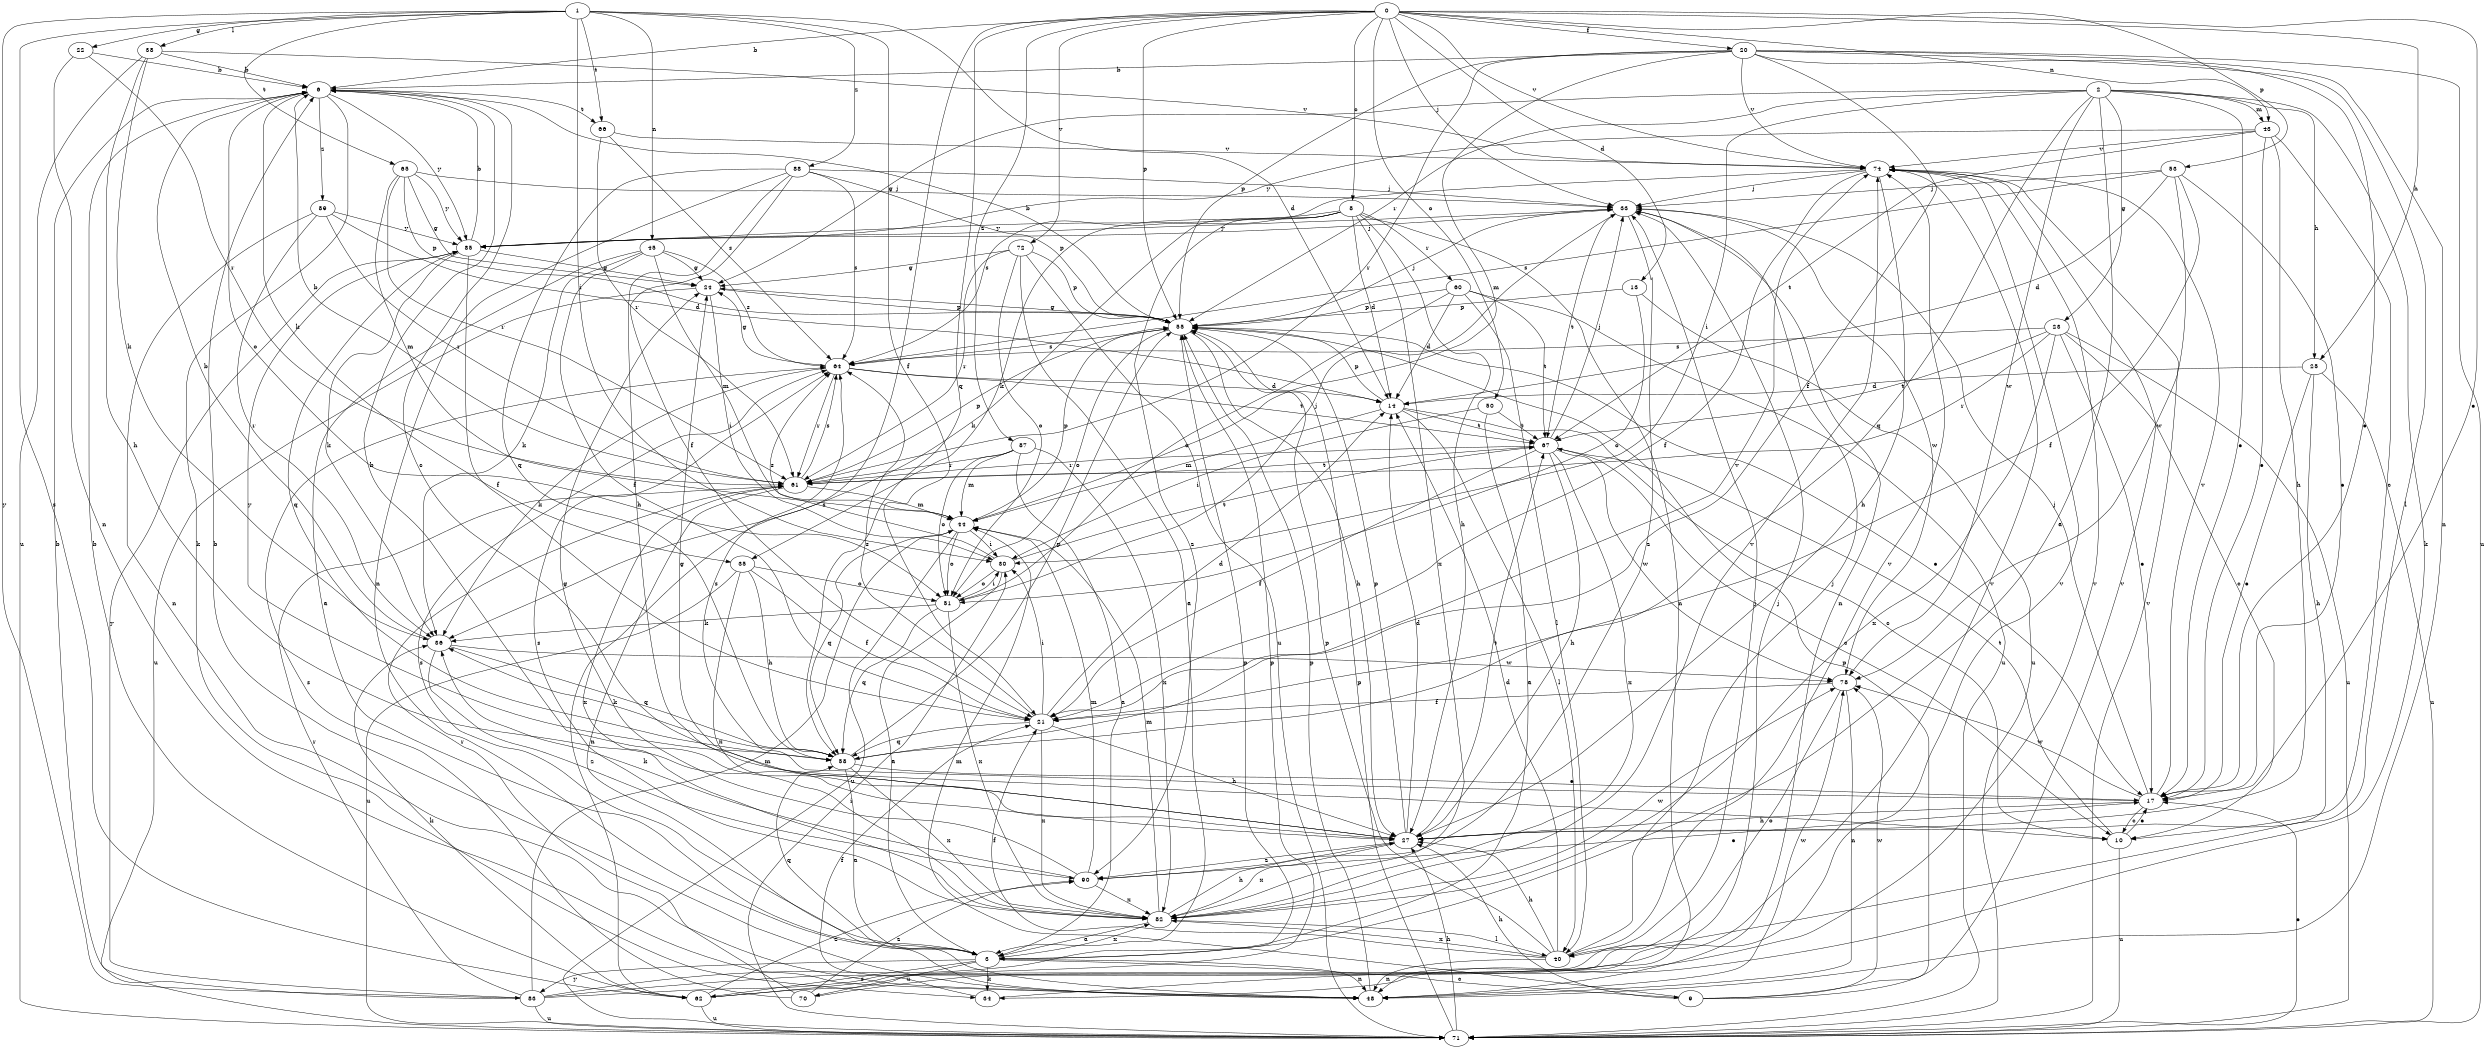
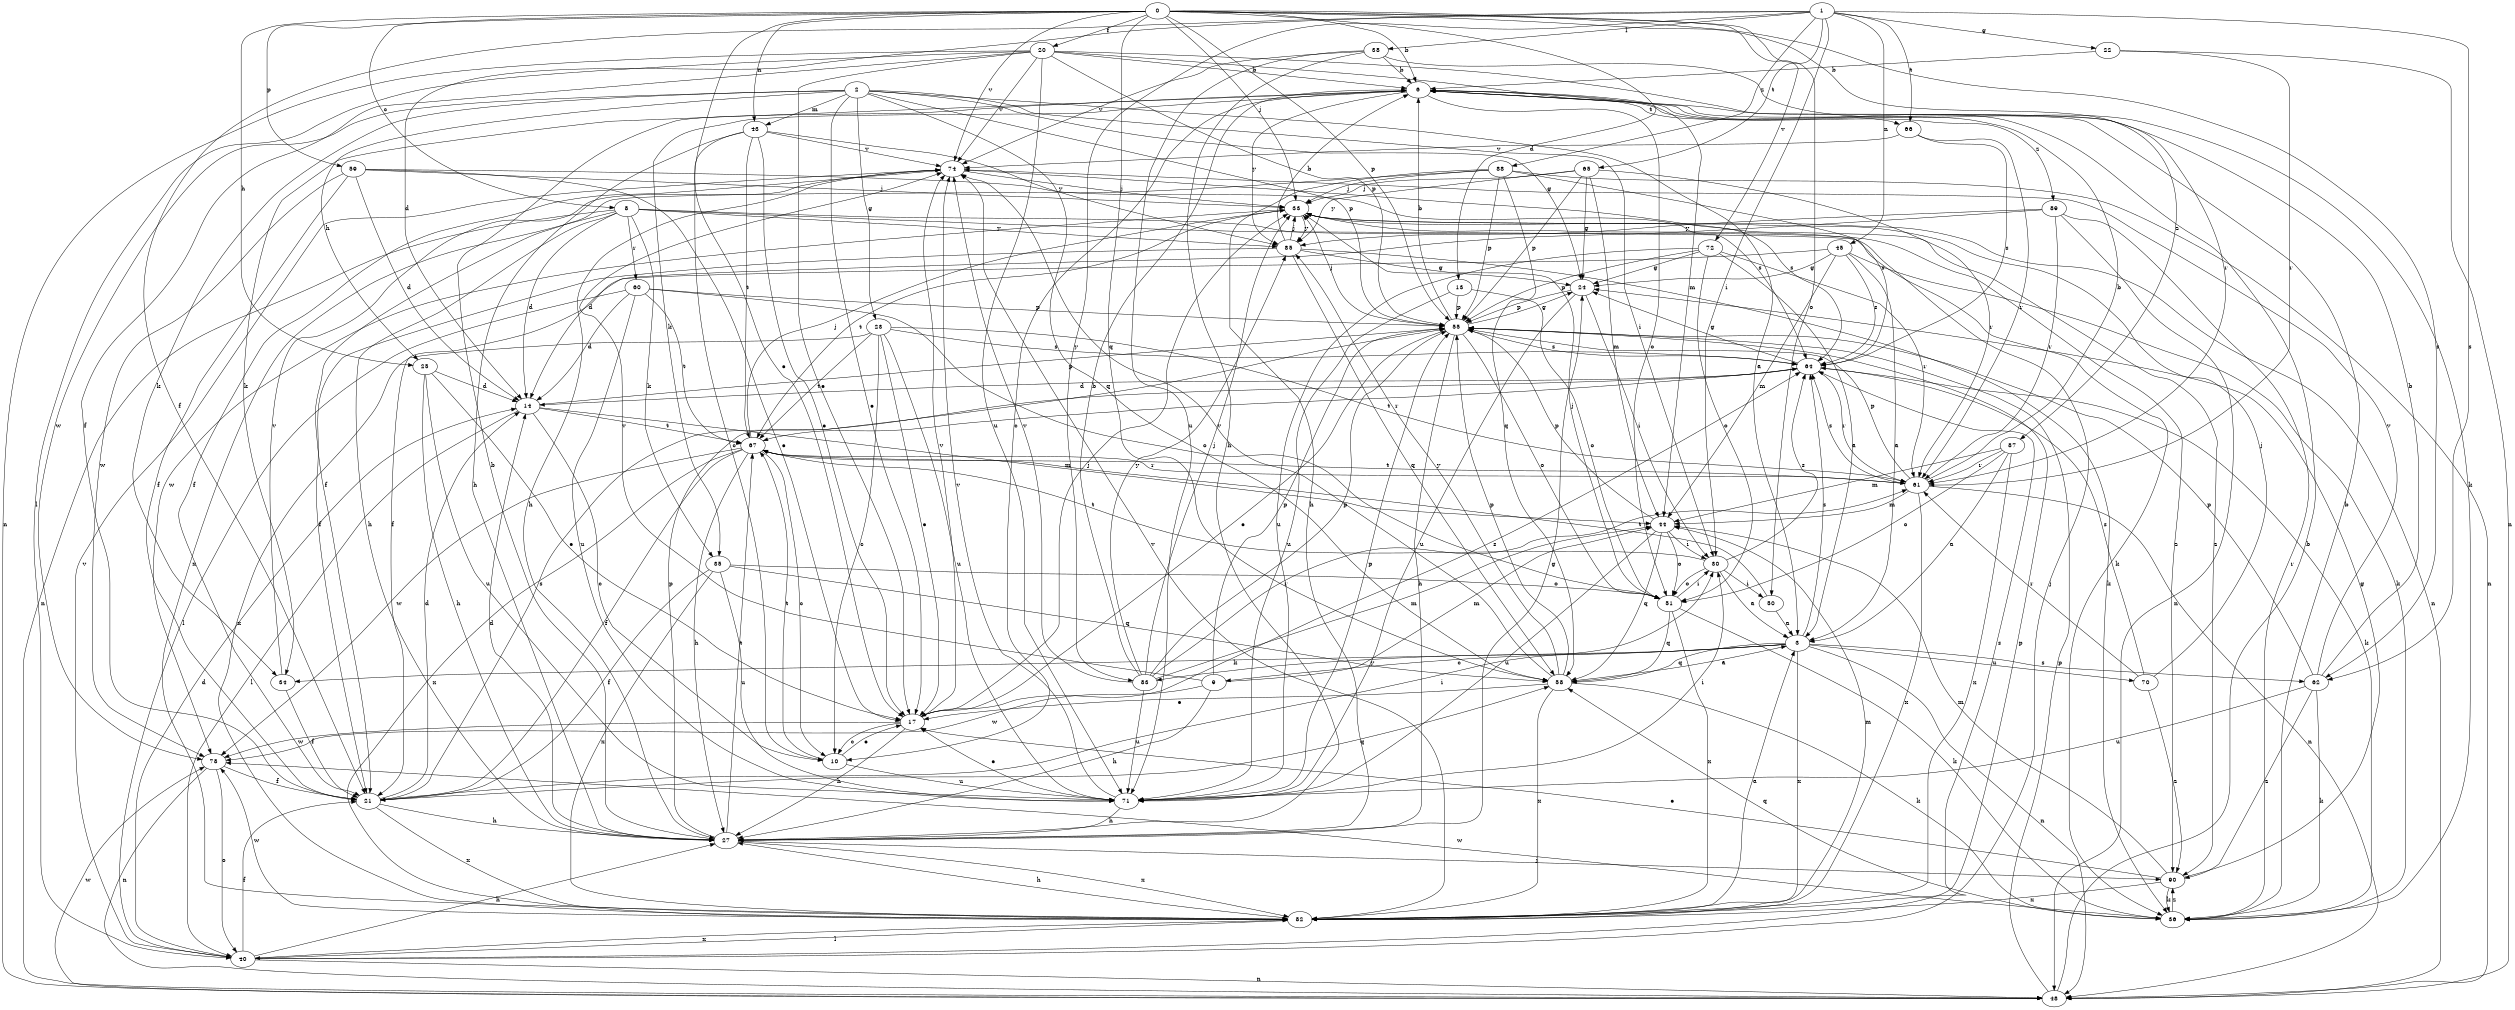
(2173, 169) -> (353, 169)
(1395, 208) -> (1352, 208)
(1253, 459) -> (1742, 582)
(771, 663) -> (1128, 623)
(1267, 860) -> (1537, 860)
